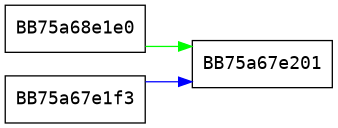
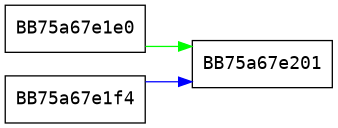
(75, 29) -> (75, 29)
(75, 99) -> (75, 99)
